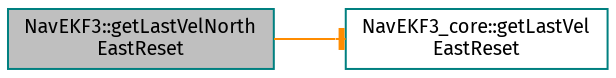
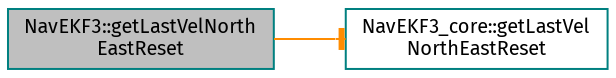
(477, 39) -> (477, 39)
